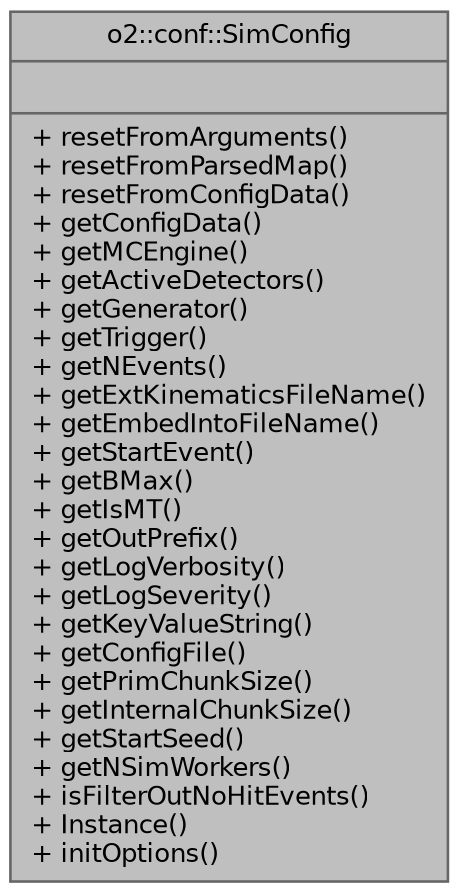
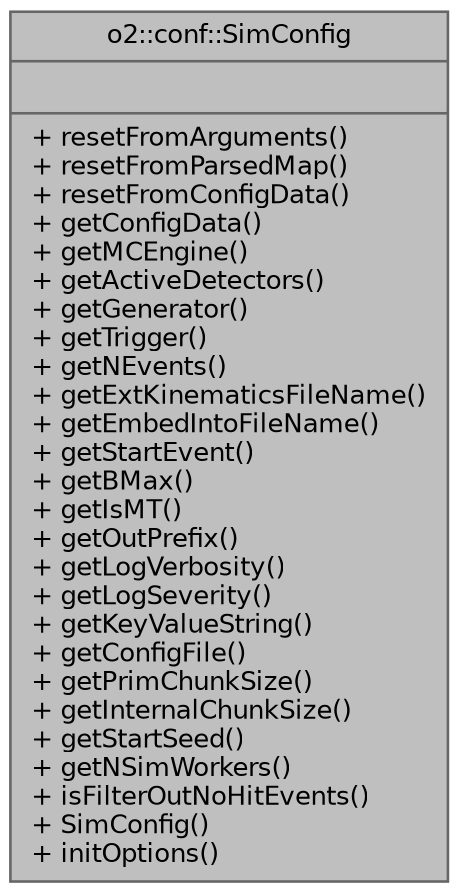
(111, 826) -> (121, 826)
